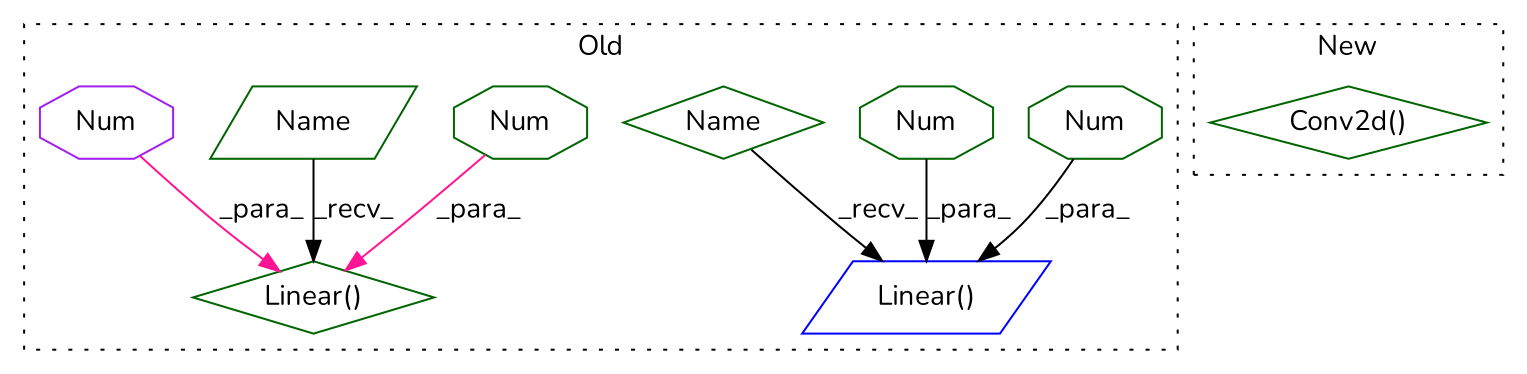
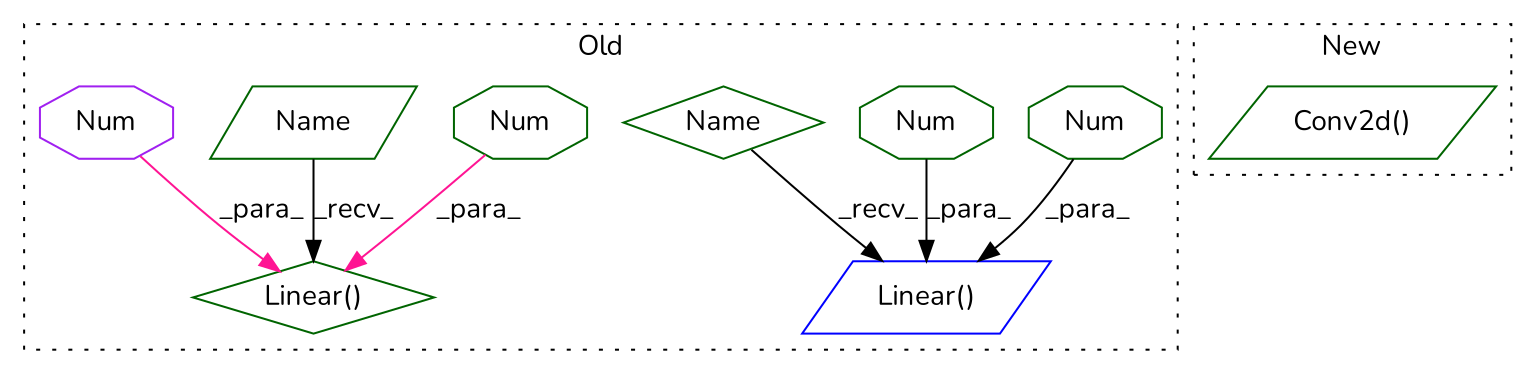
(1349, 123) -> (1353, 123)
